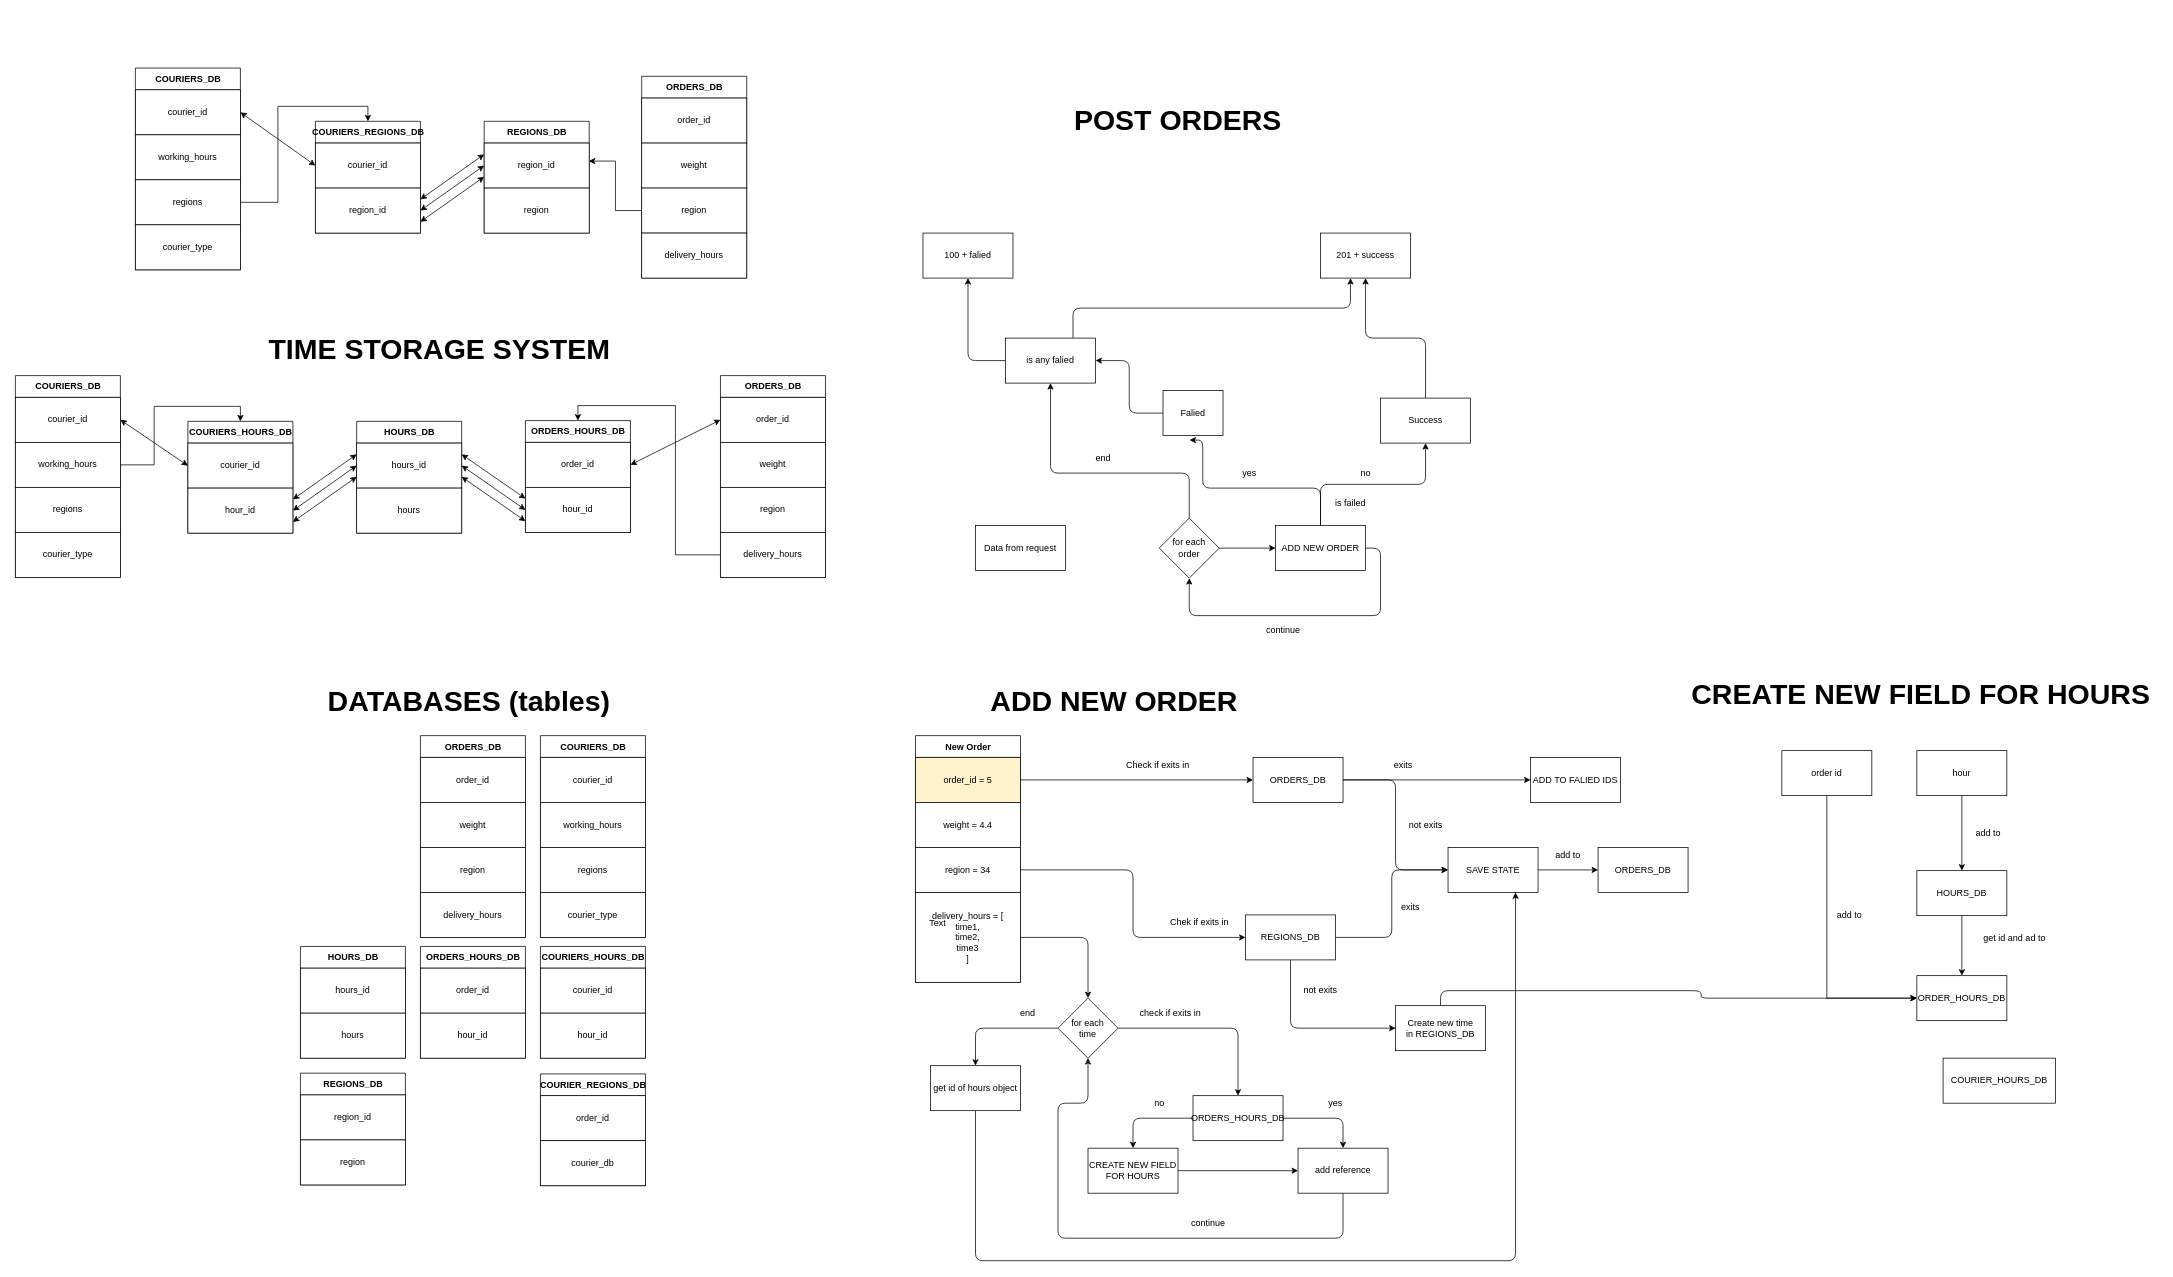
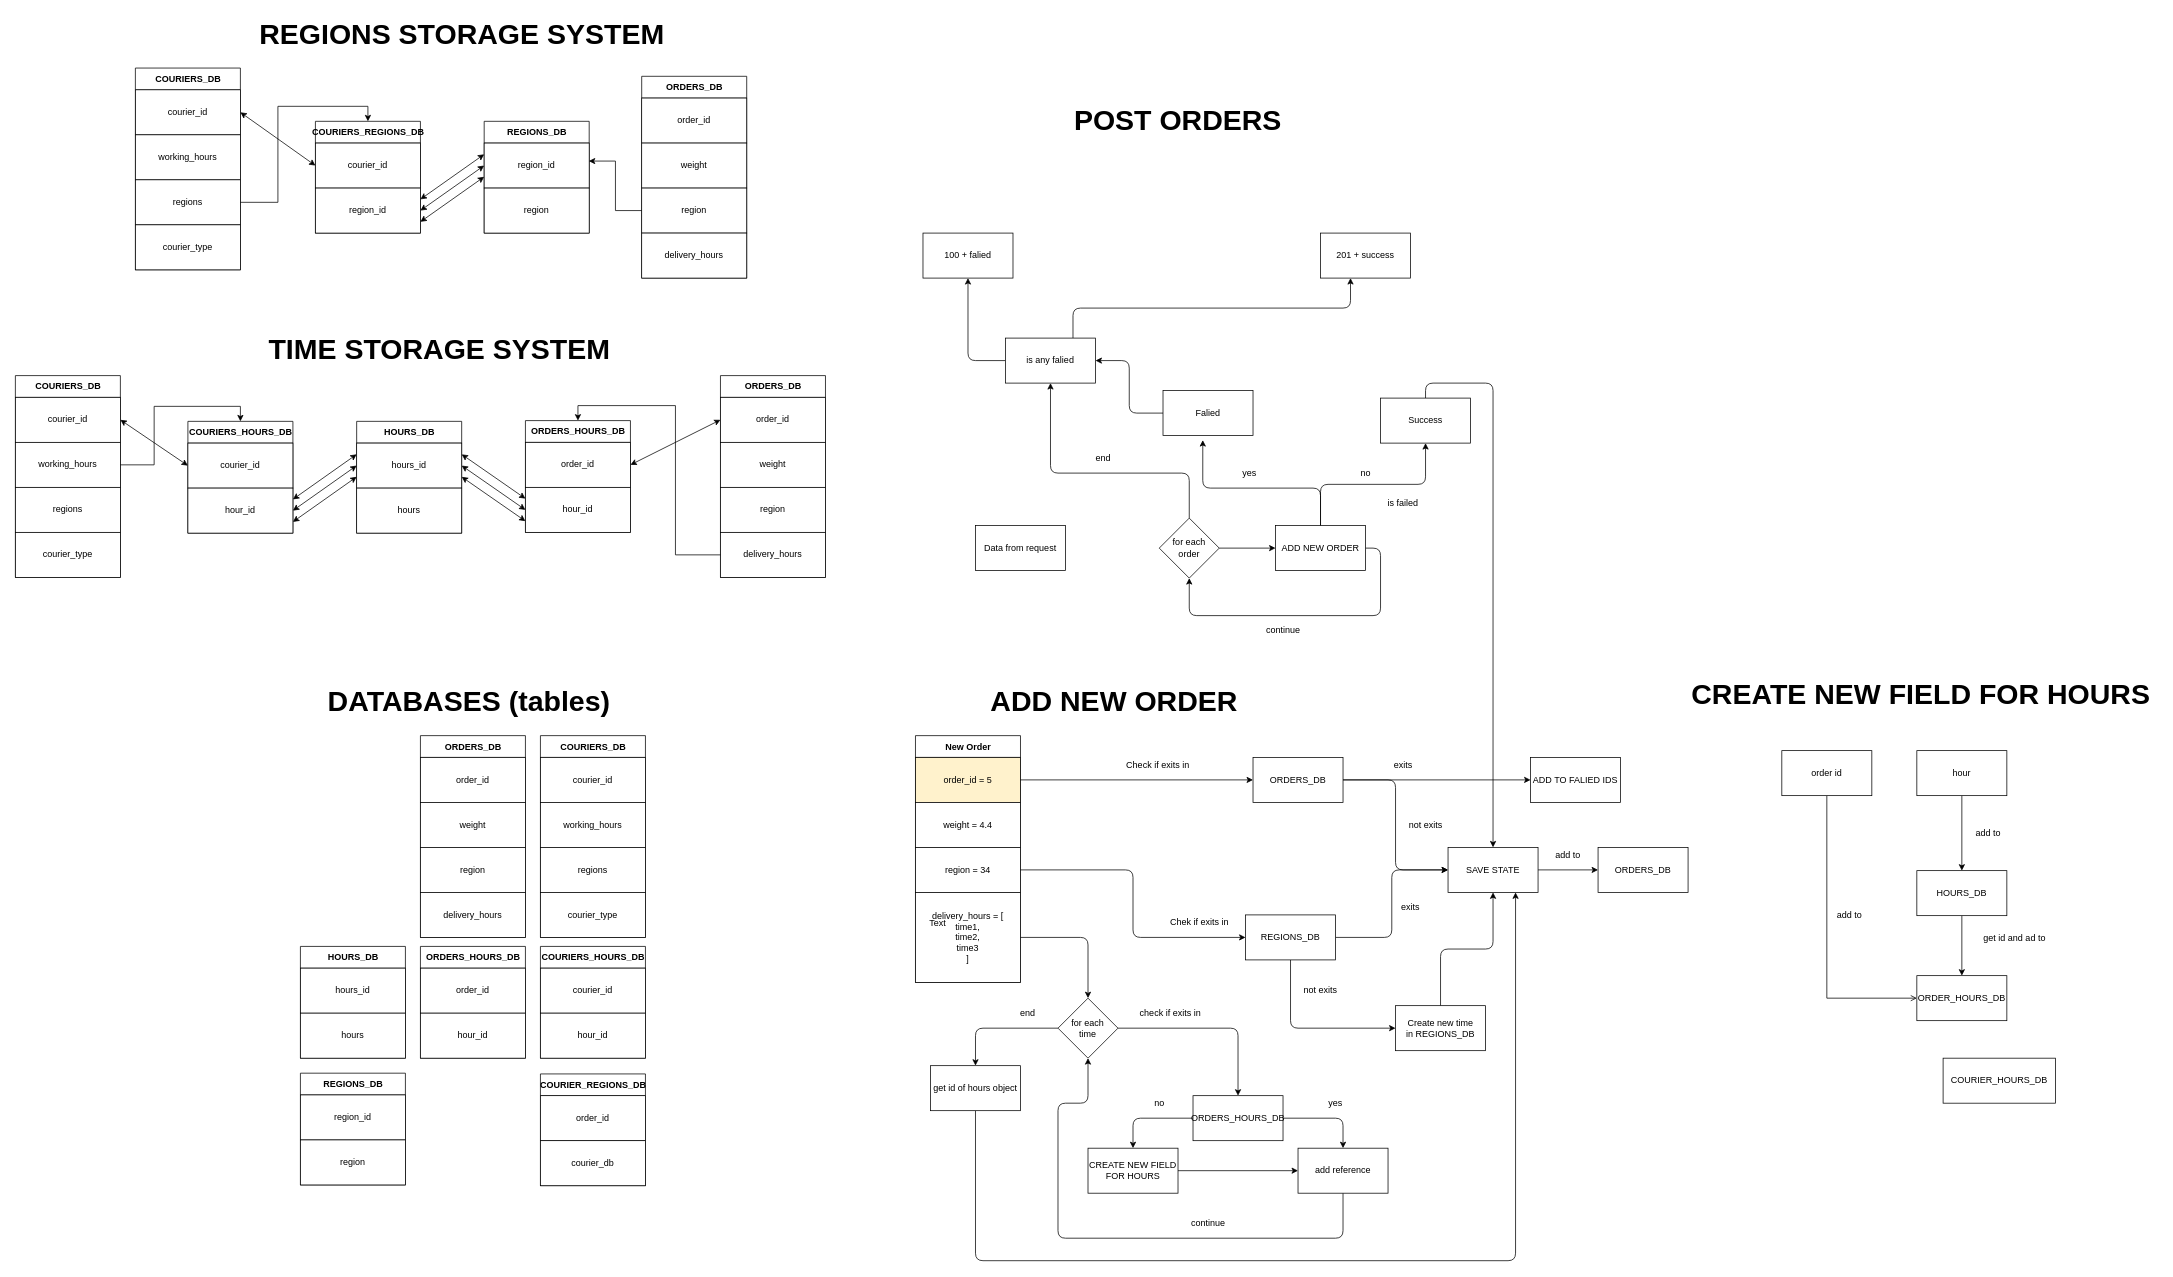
none -> (462, 34)
(1365, 311) -> (1490, 384)
(1193, 413) -> (1208, 413)
(1350, 503) -> (1403, 503)
(1634, 990) -> (1440, 971)
(1912, 998) -> (1913, 998)
